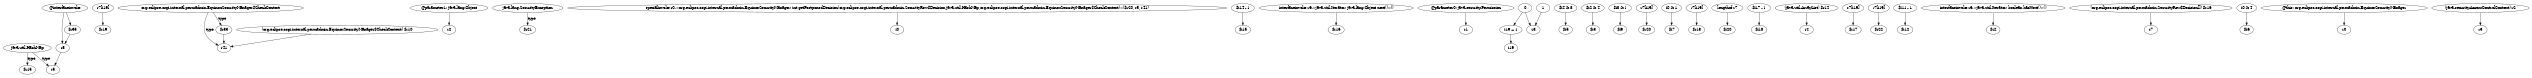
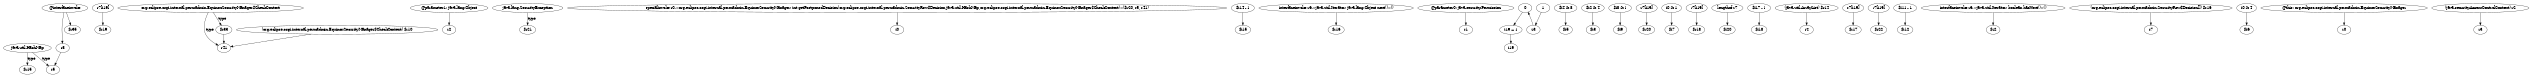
(1527, 18) -> (1531, 20)
(68, 38) -> none
